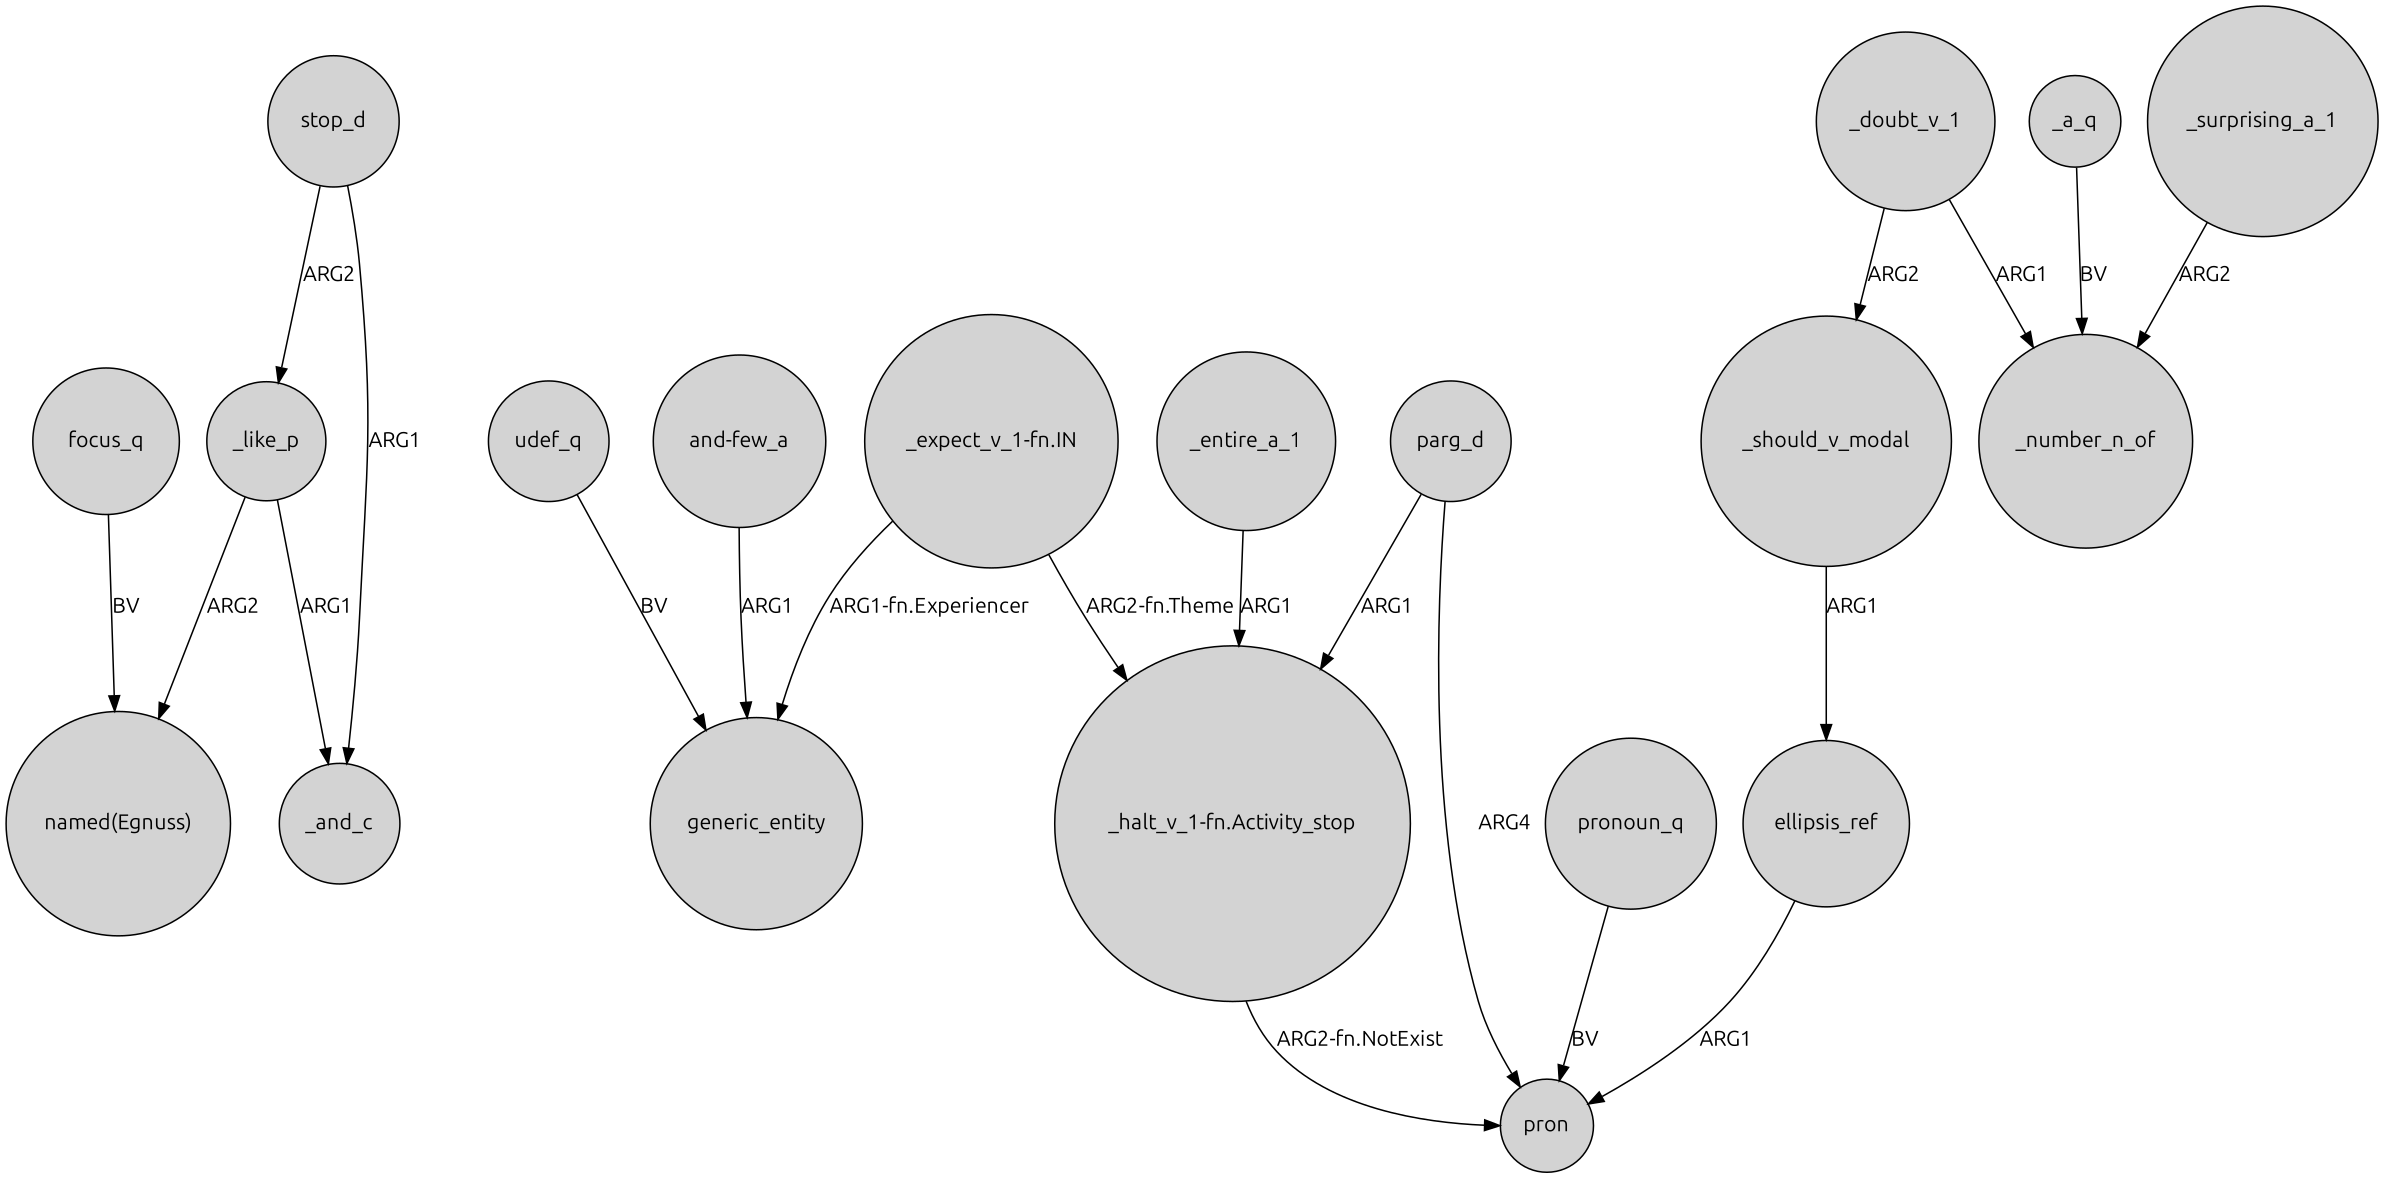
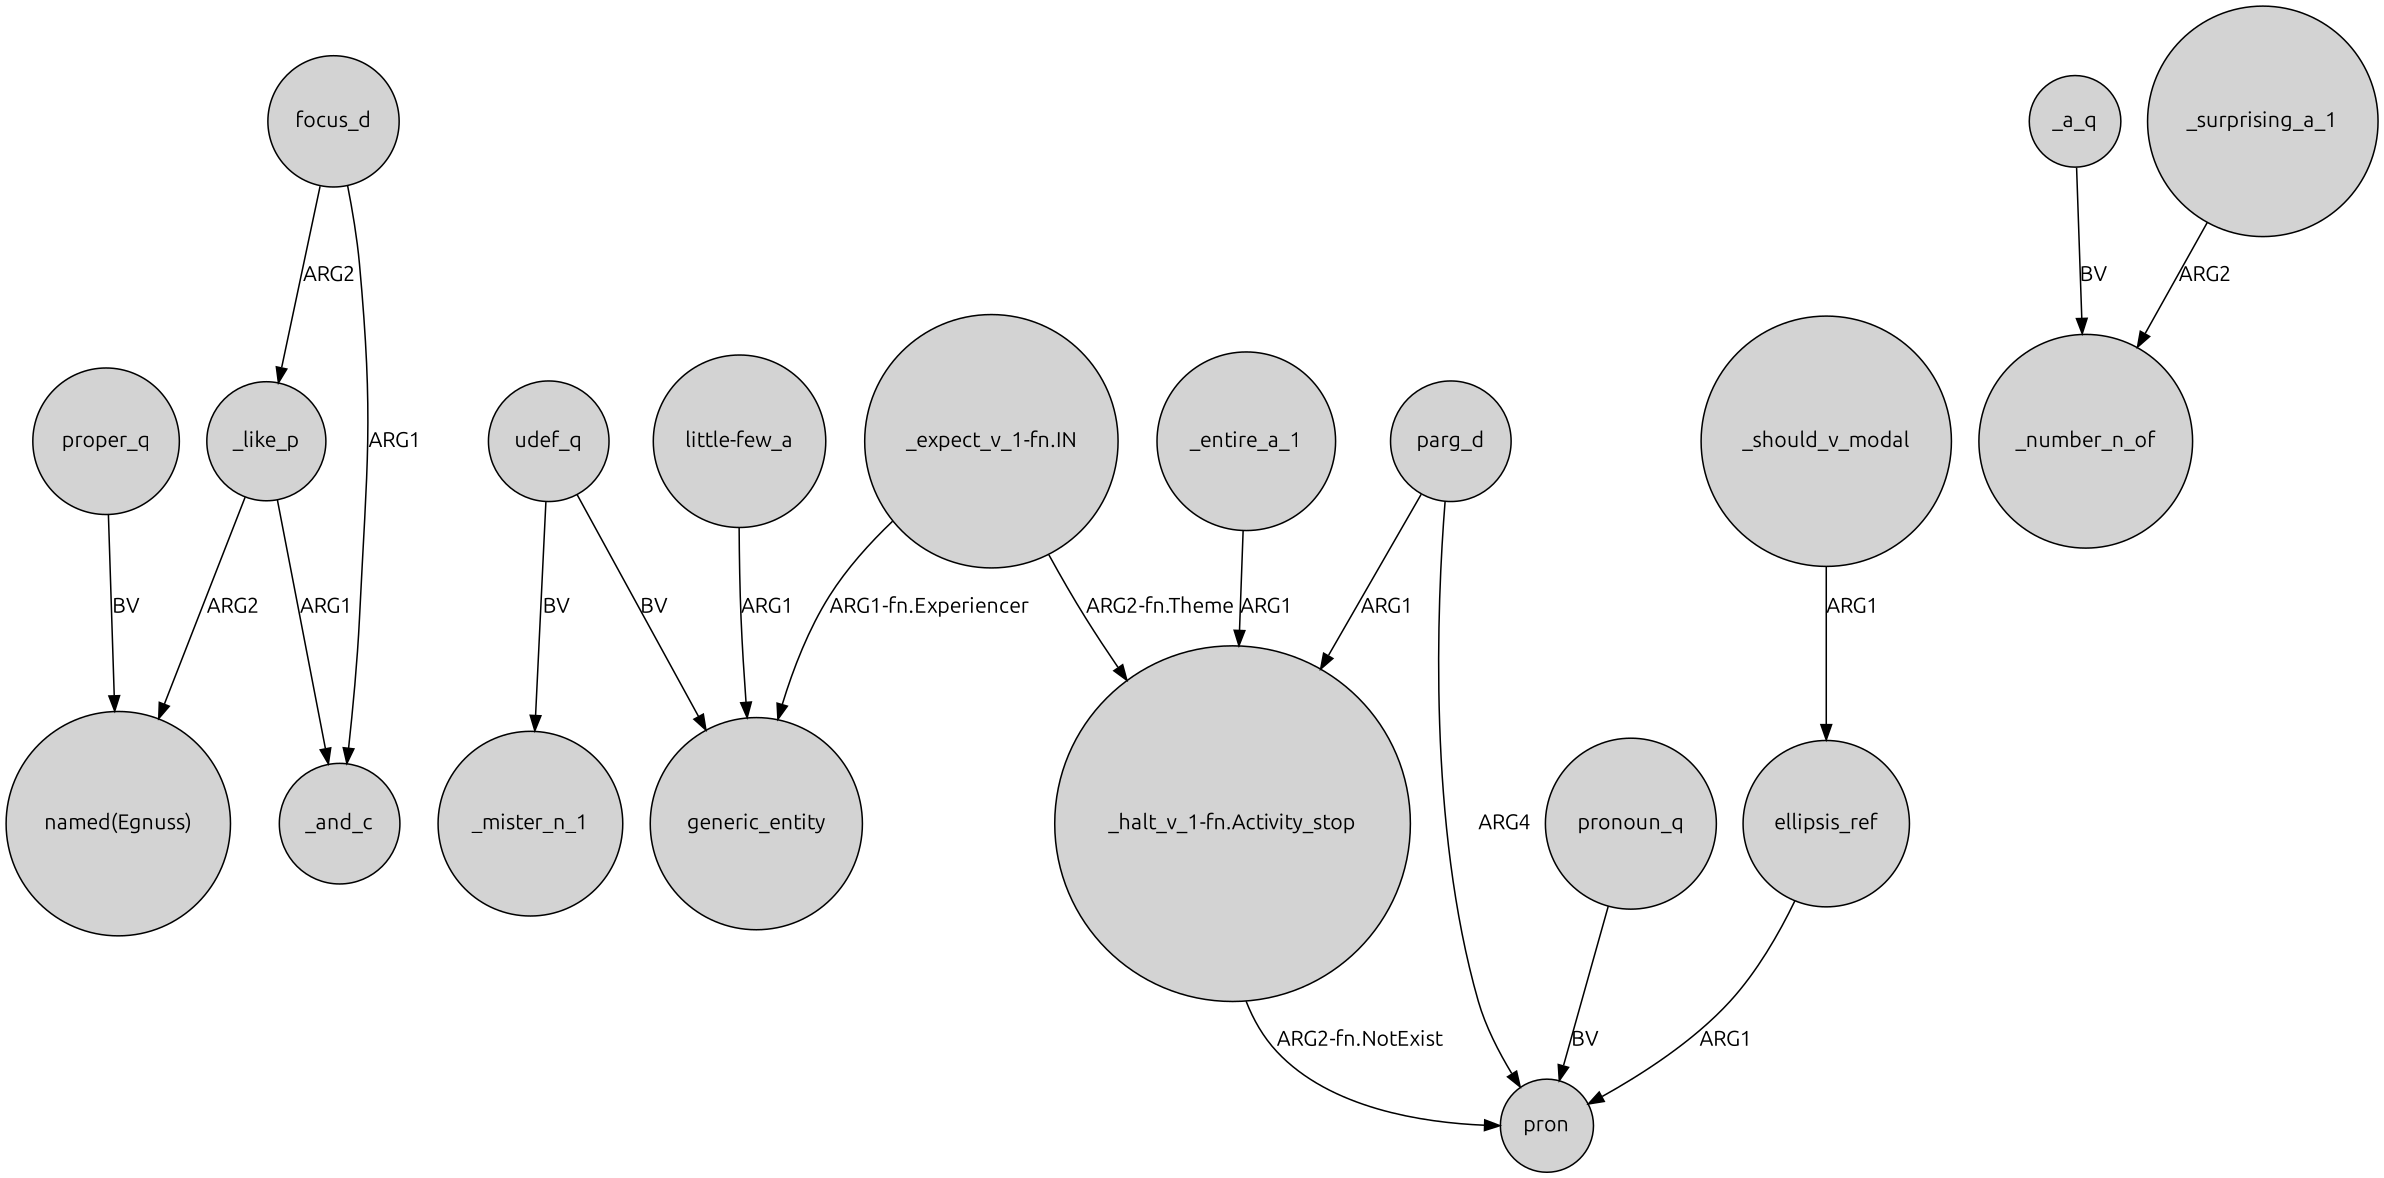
(334, 121) -> (334, 121)
(1906, 121) -> none
(106, 441) -> (106, 441)
(740, 441) -> (740, 441)
none -> (530, 824)
